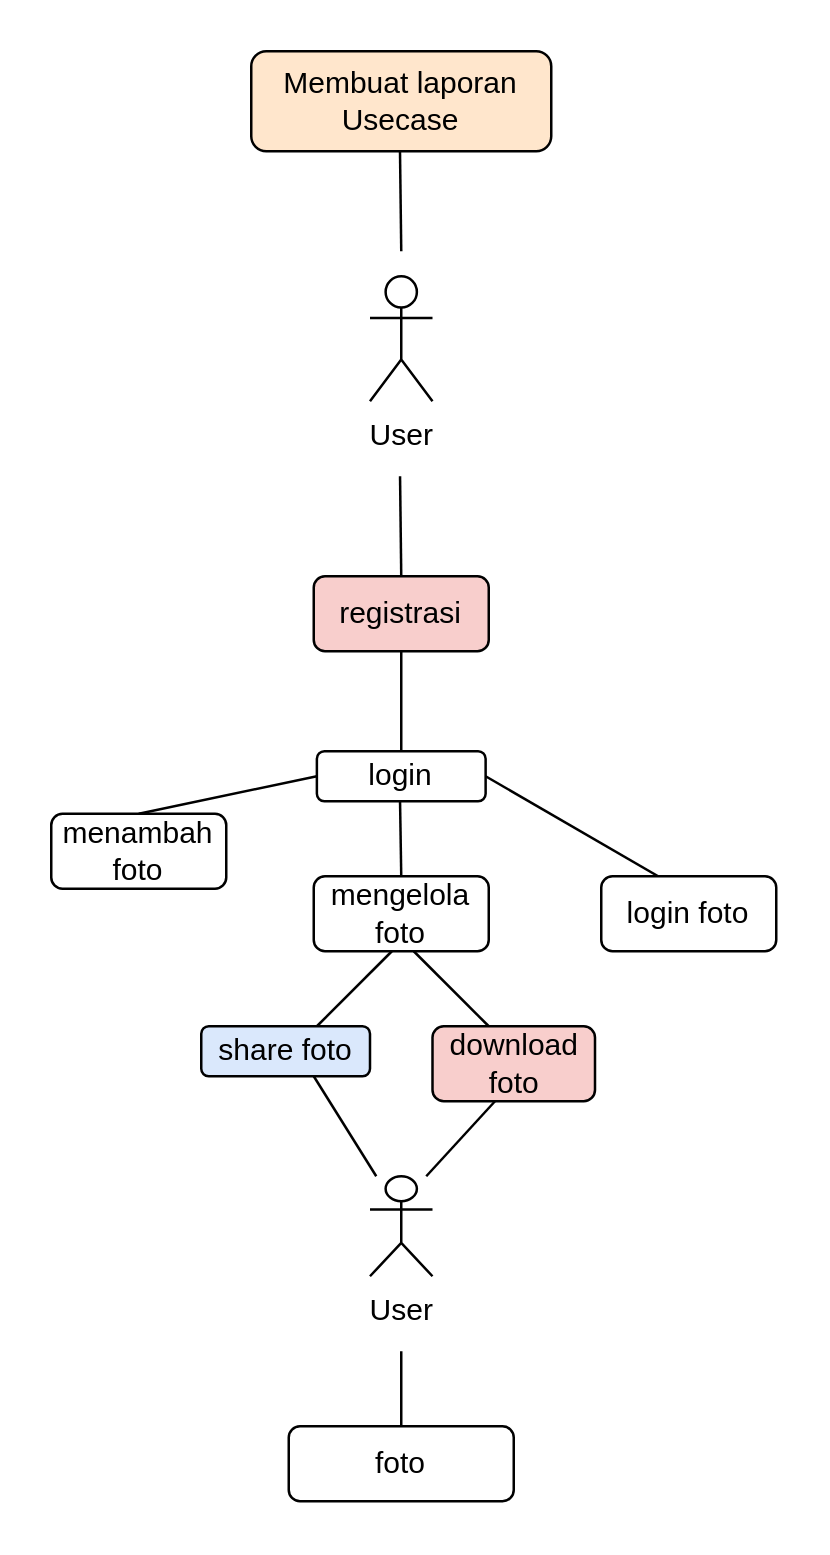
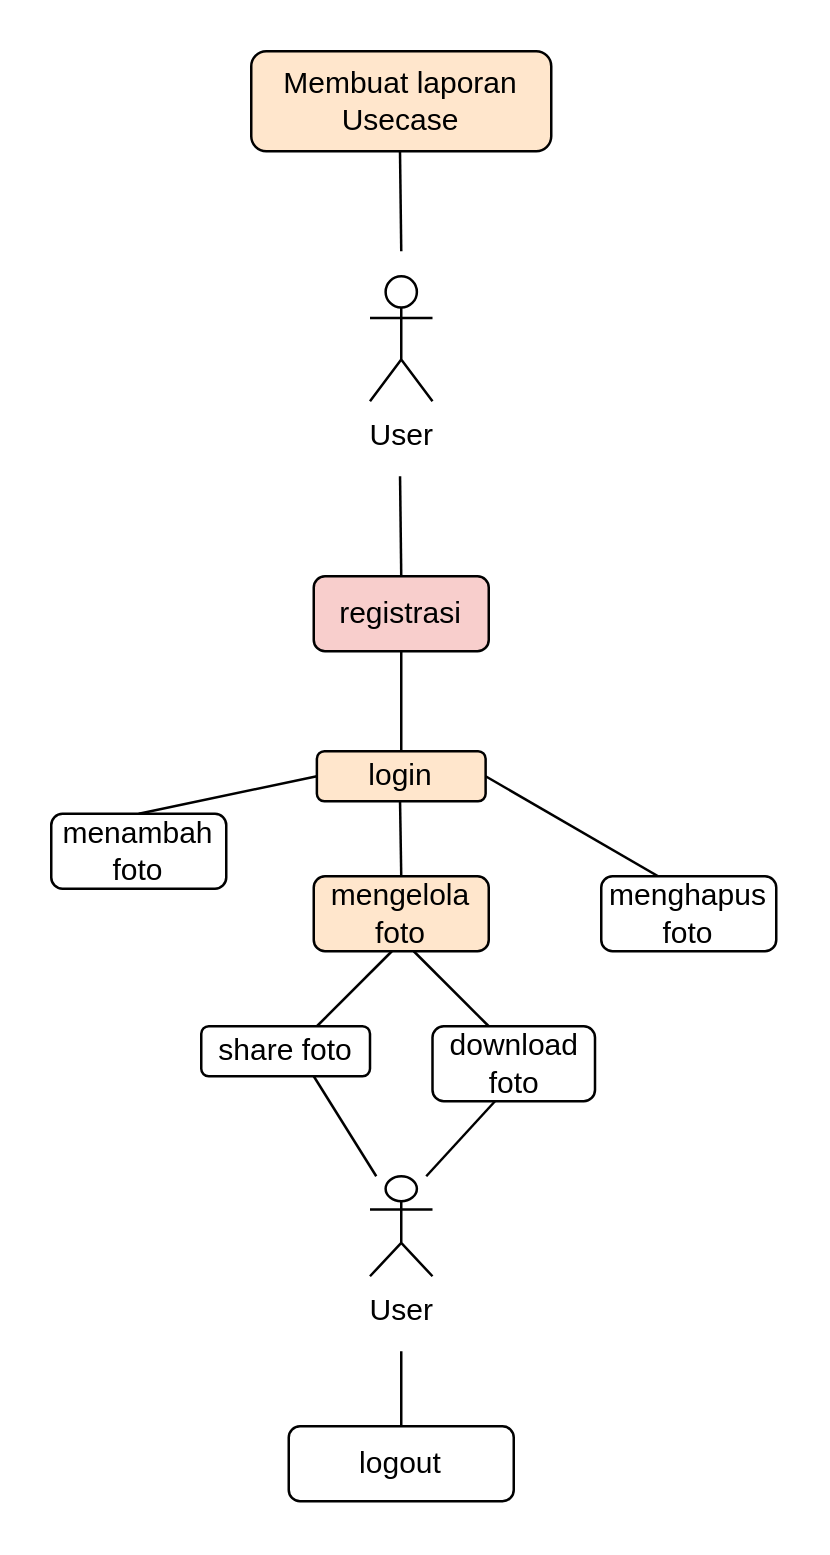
(401, 776) -> (401, 776)
(401, 914) -> (401, 914)
(689, 914) -> (689, 914)
(286, 1051) -> (286, 1051)
(514, 1064) -> (514, 1064)
(401, 1464) -> (401, 1464)
